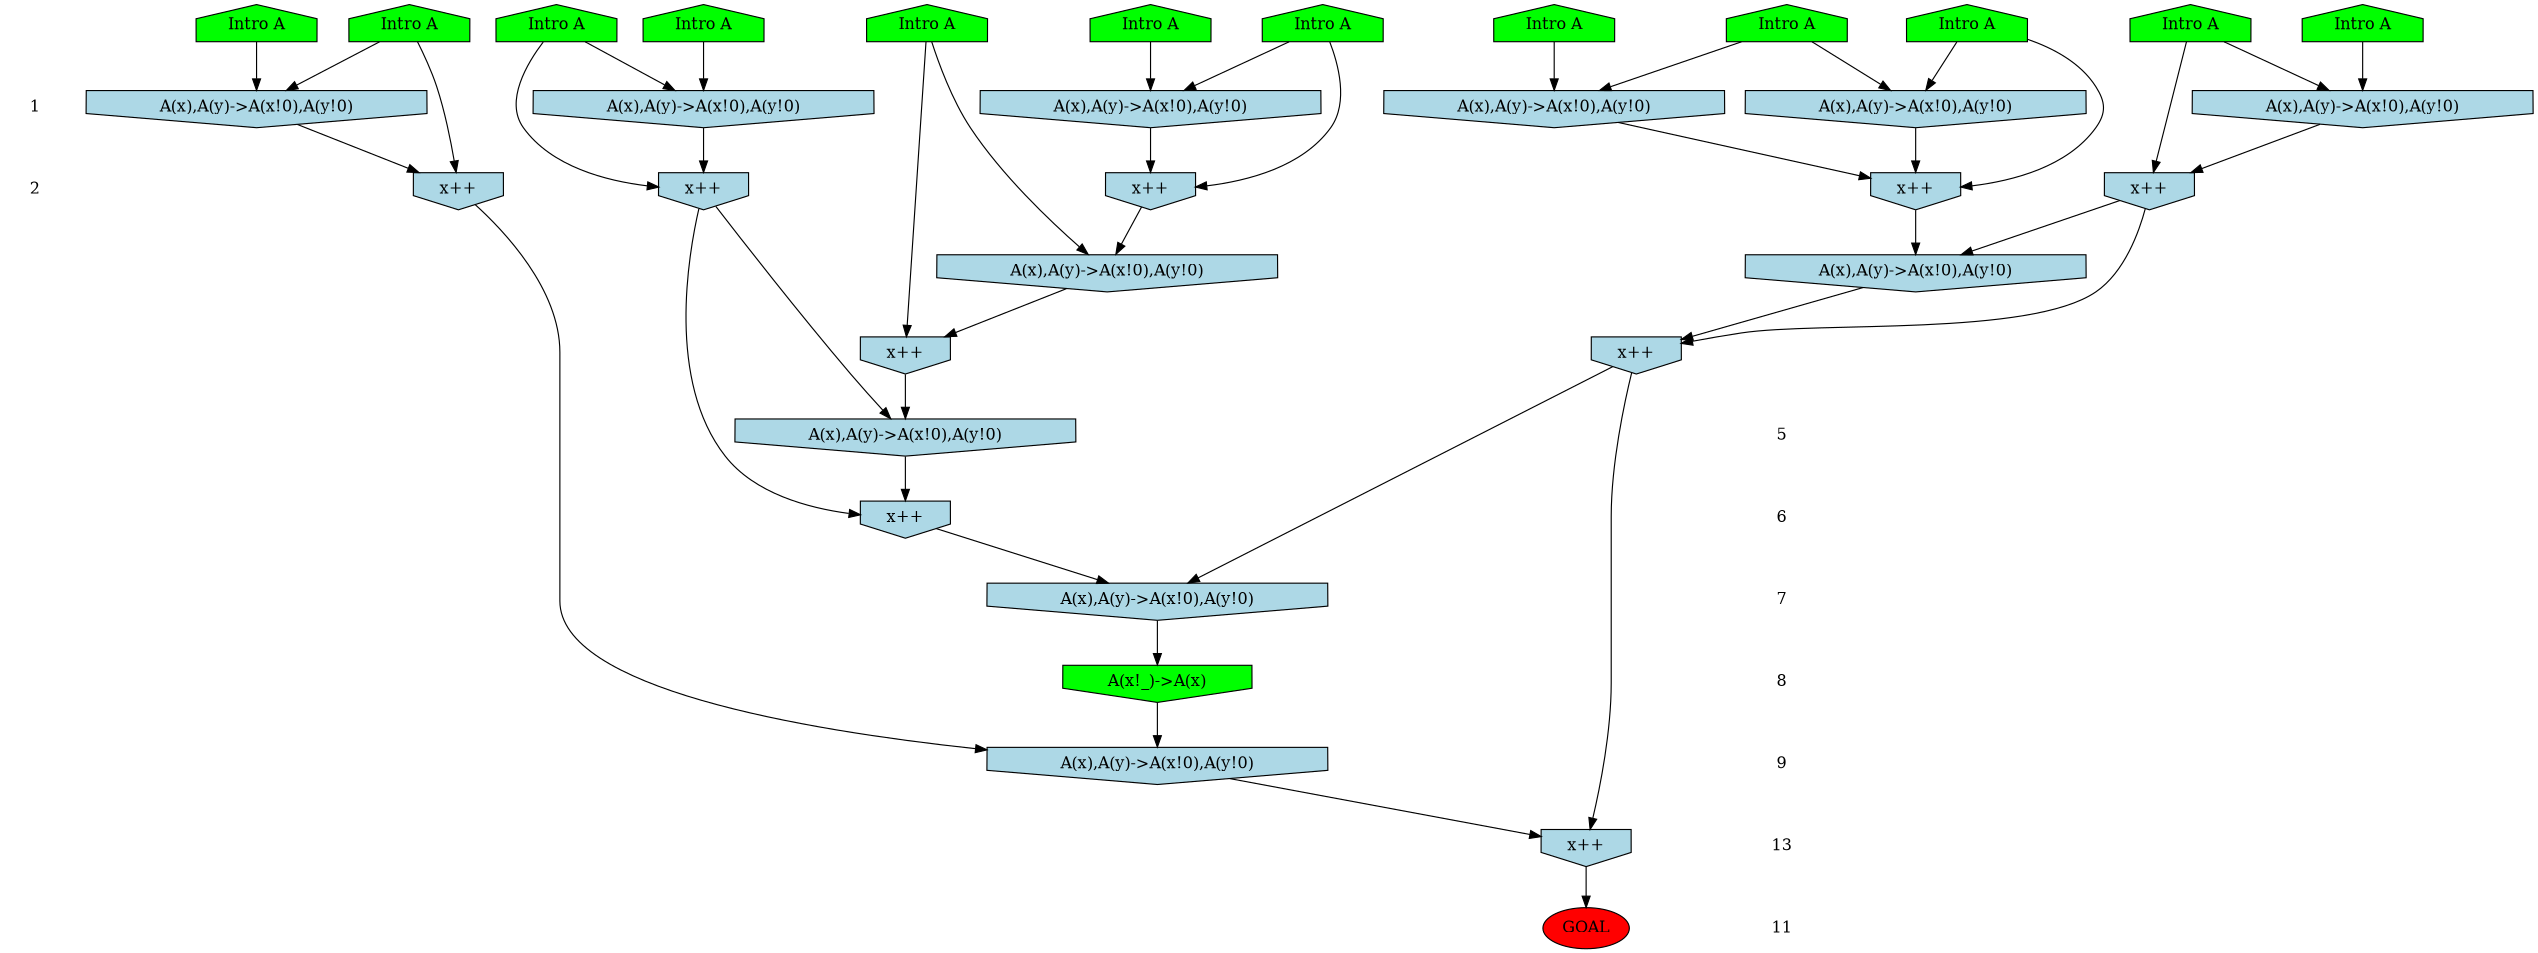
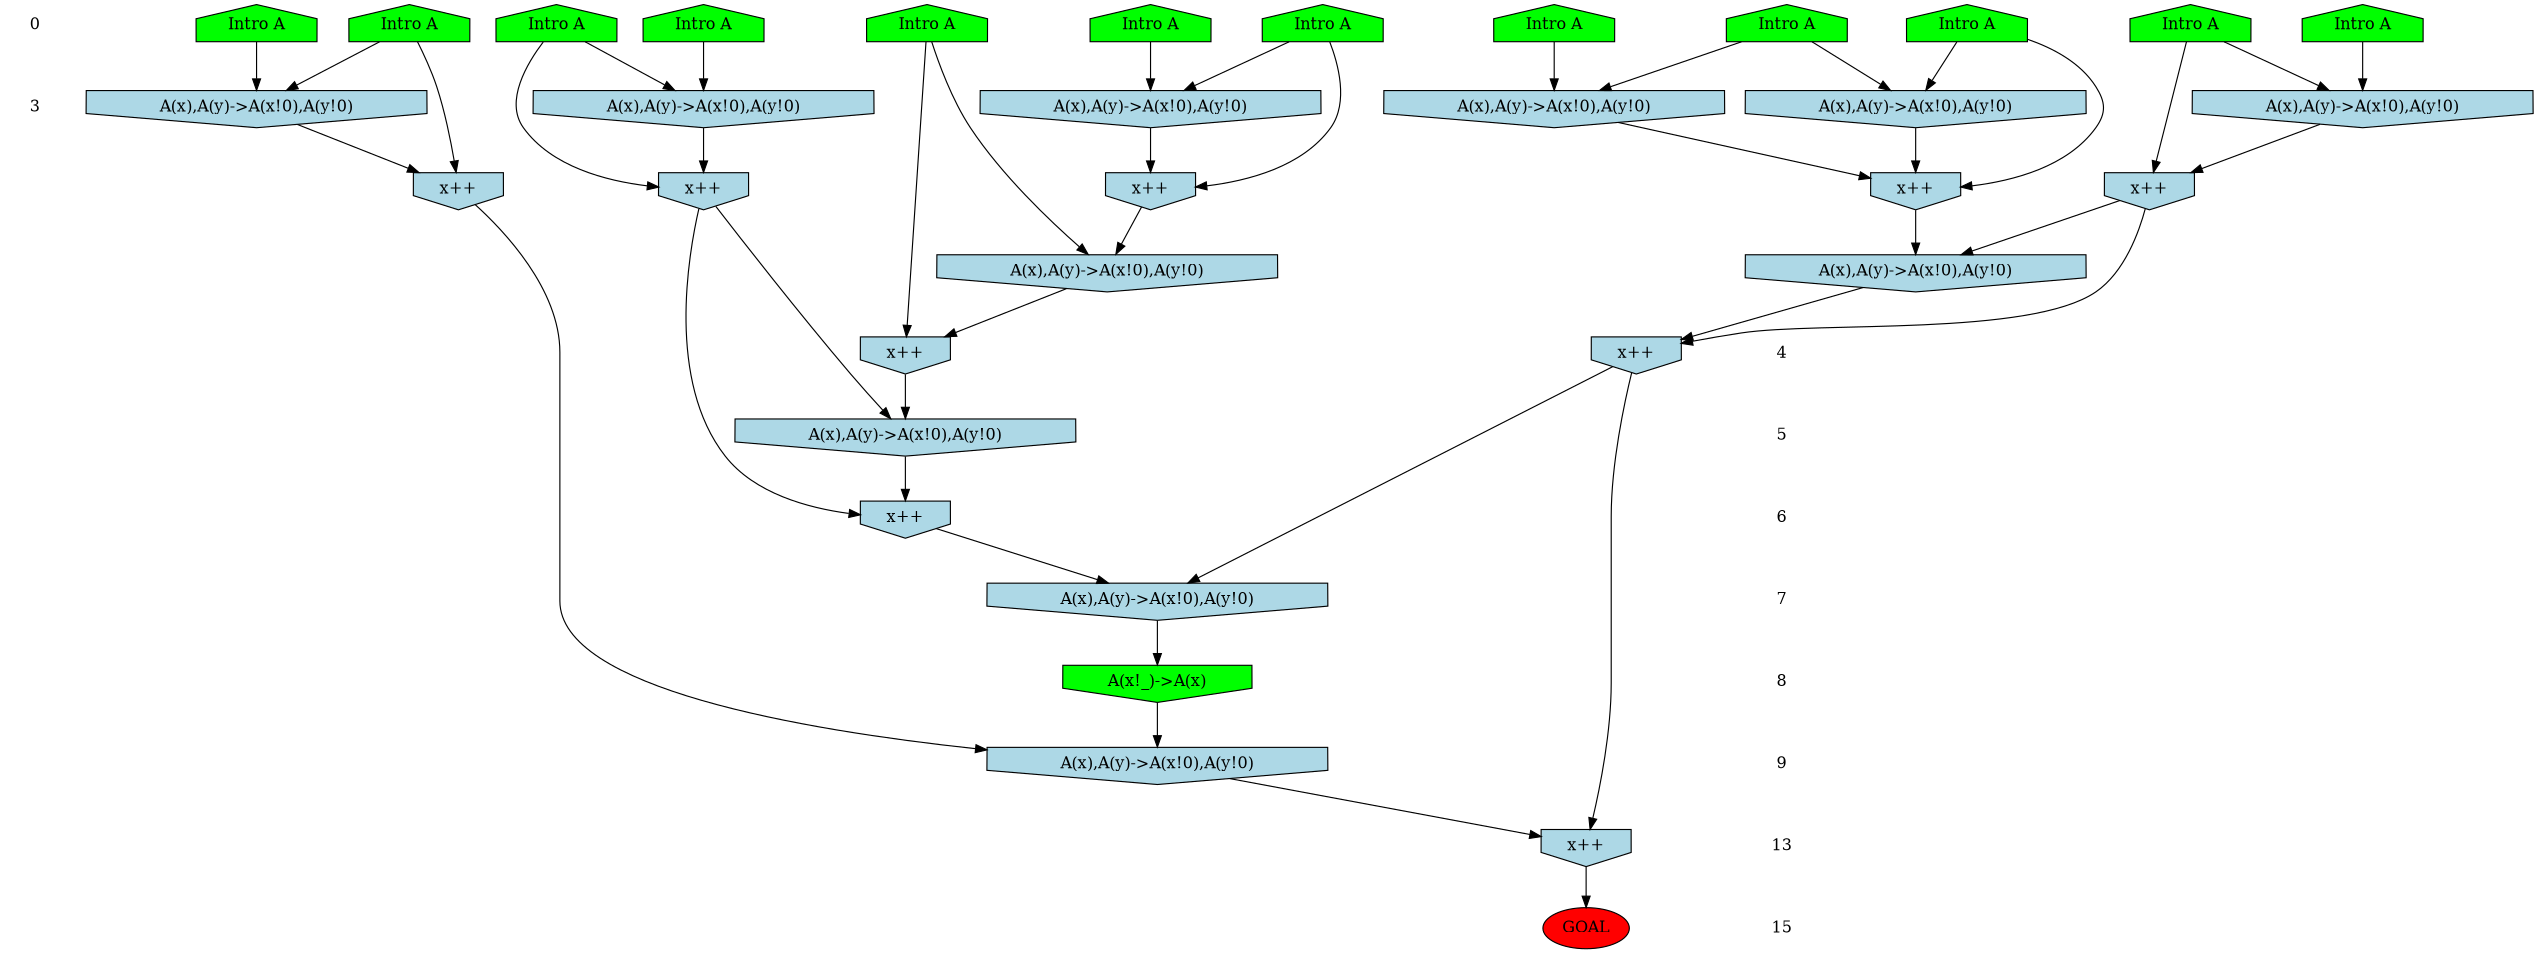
none -> (35, 25)
(35, 107) -> (35, 107)
(35, 189) -> none
none -> (1782, 353)
(1782, 928) -> (1782, 928)
